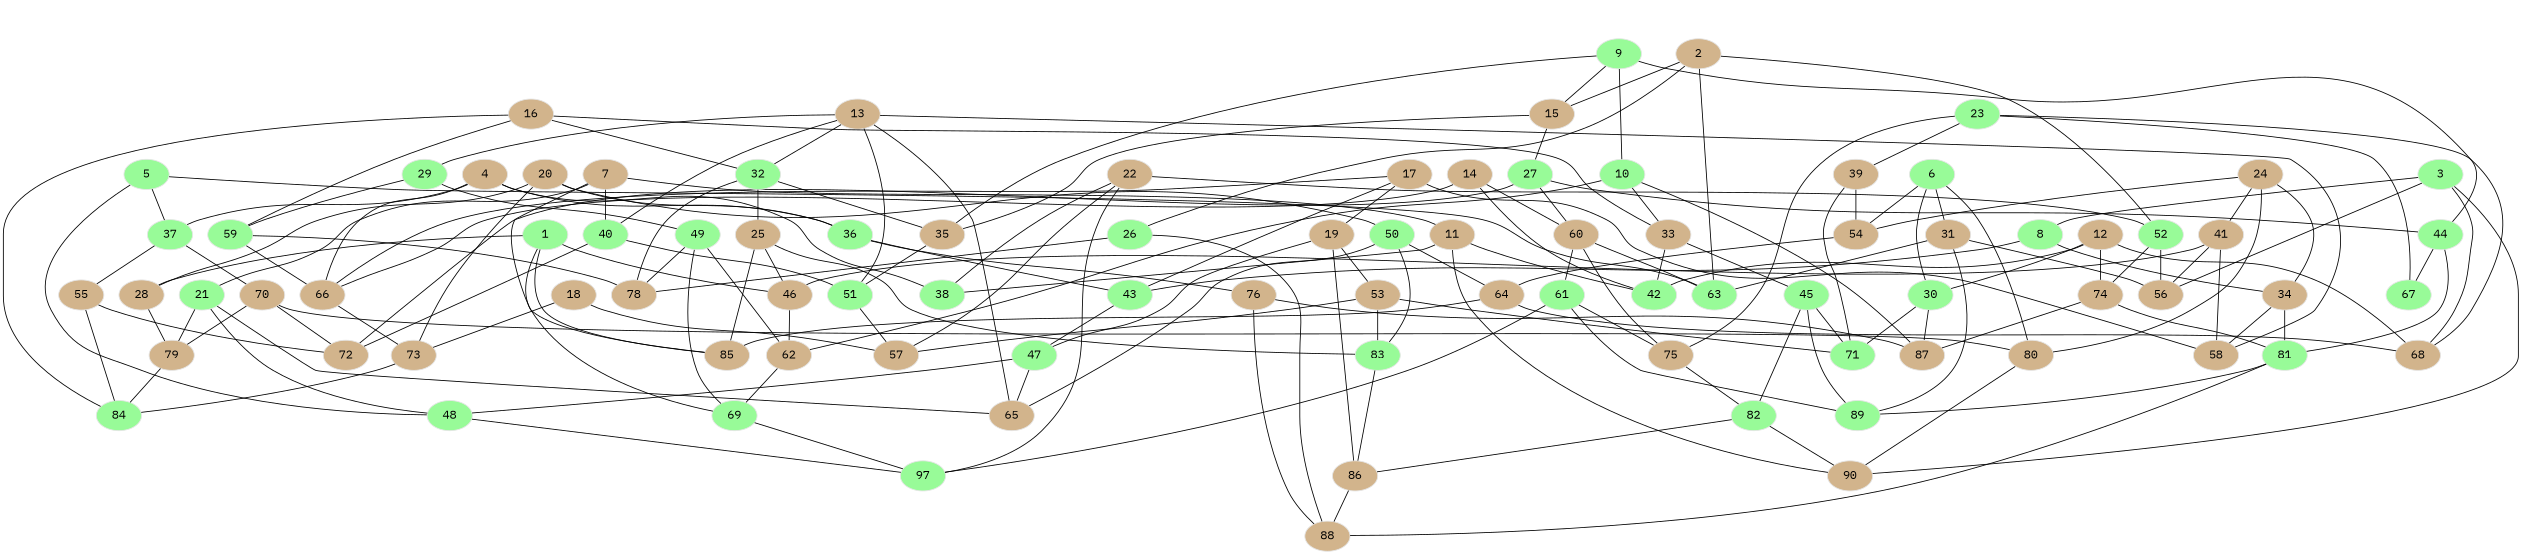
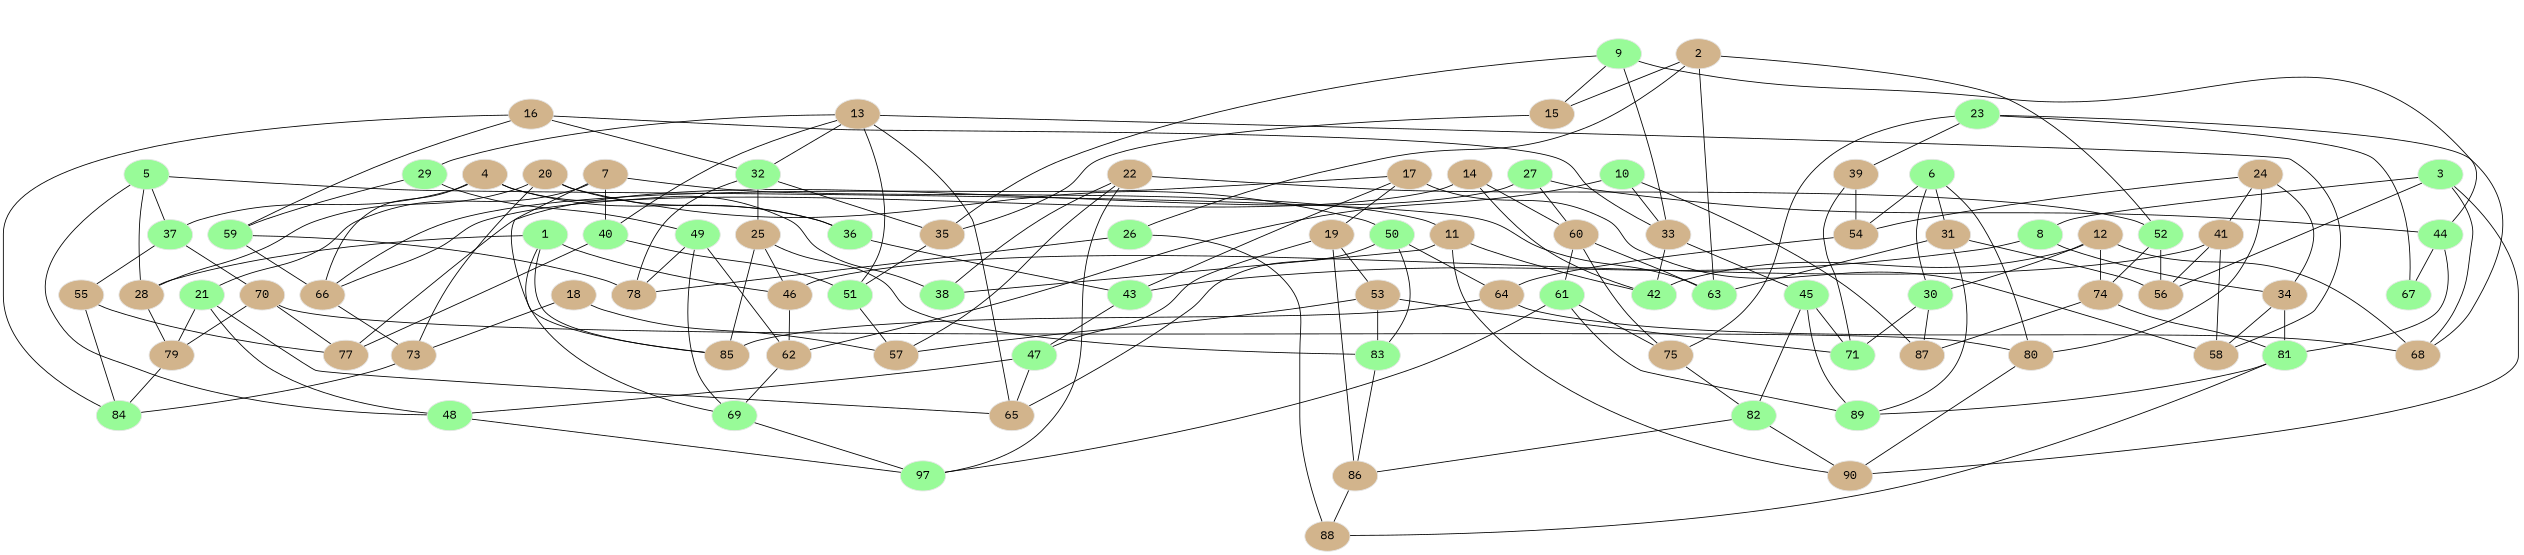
(1621, 119) -> (1648, 143)
(1540, 147) -> none
none -> (139, 235)
(1254, 295) -> none
(346, 355) -> (346, 355)
